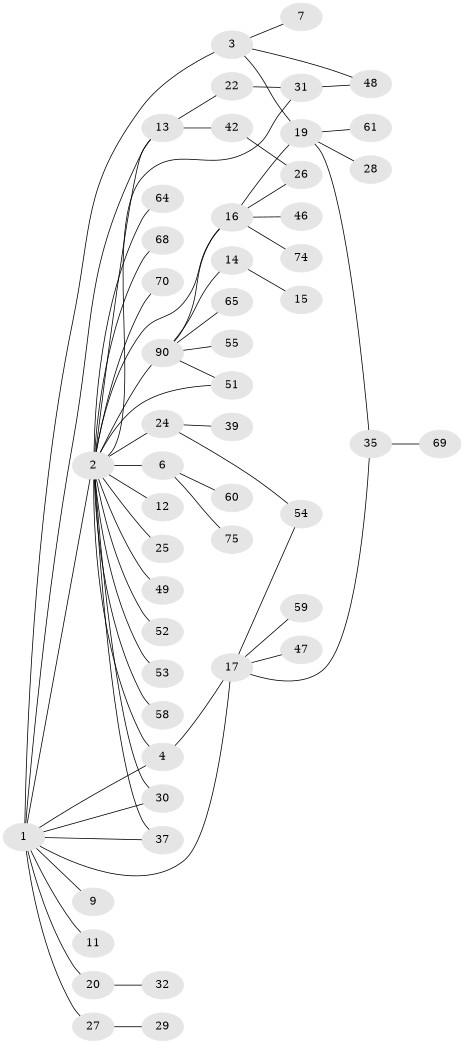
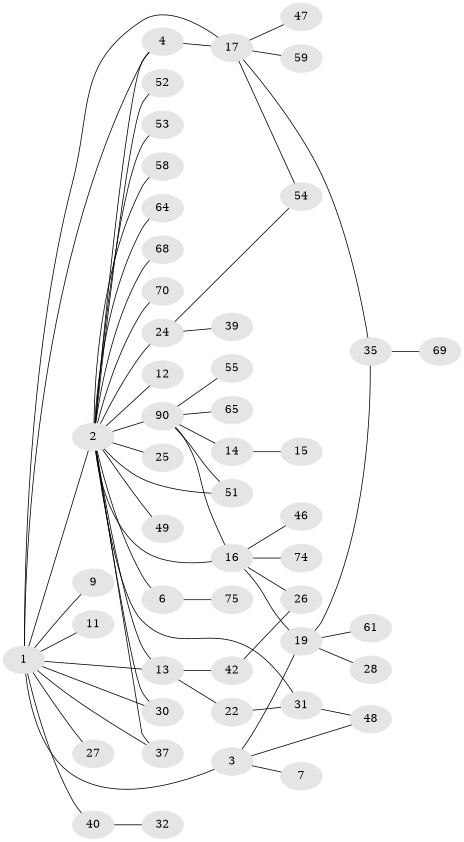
(232, 498) -> none
(93, 985) -> (93, 825)
(163, 1027) -> none
